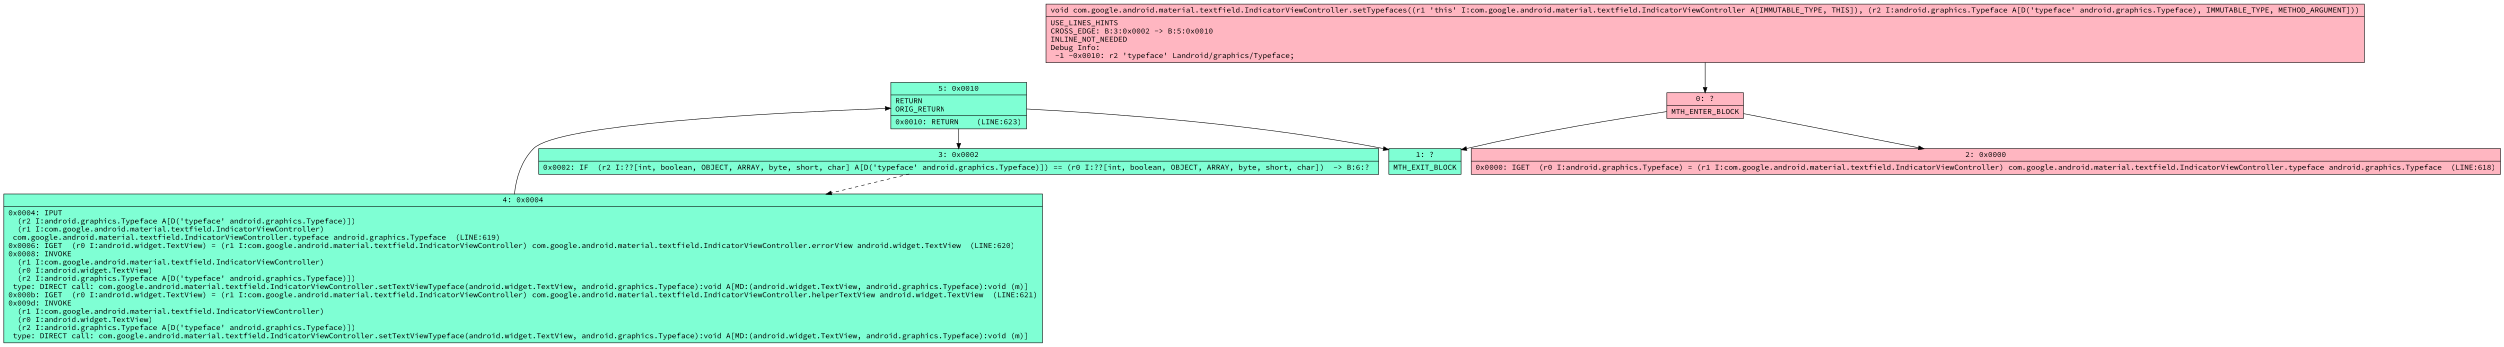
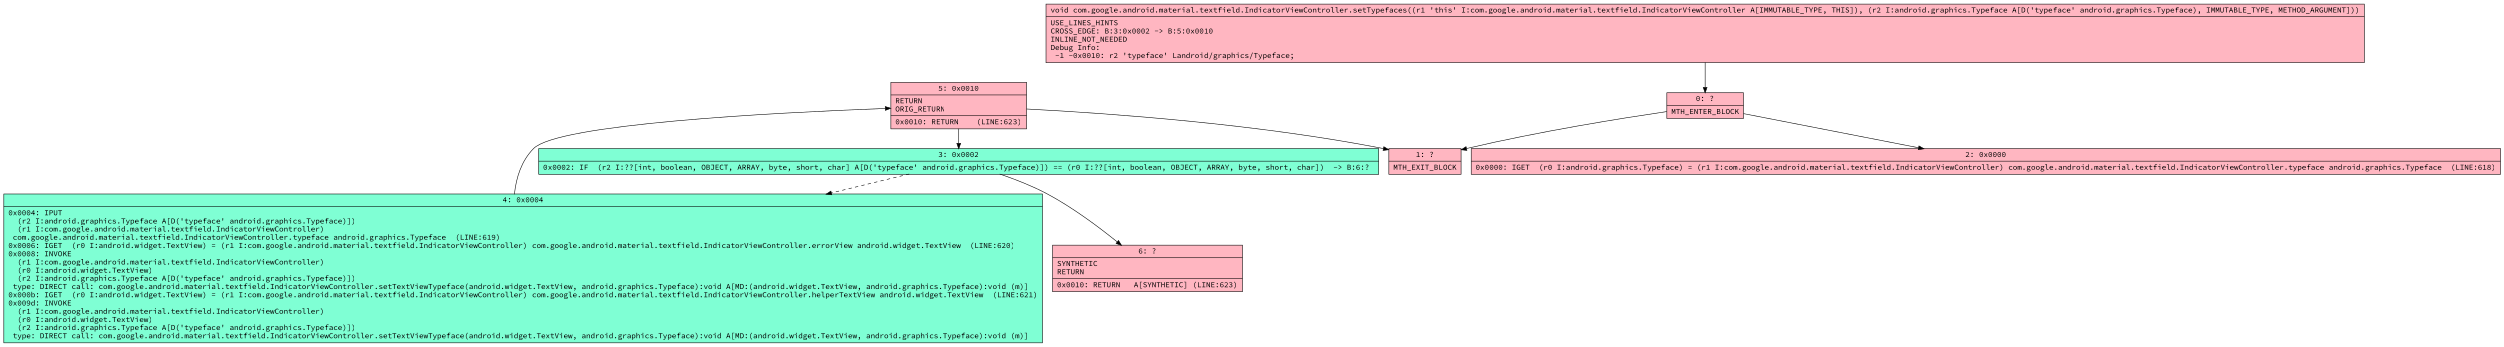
(959, 106) -> (959, 106)
(1425, 161) -> (1425, 161)
none -> (1148, 268)
